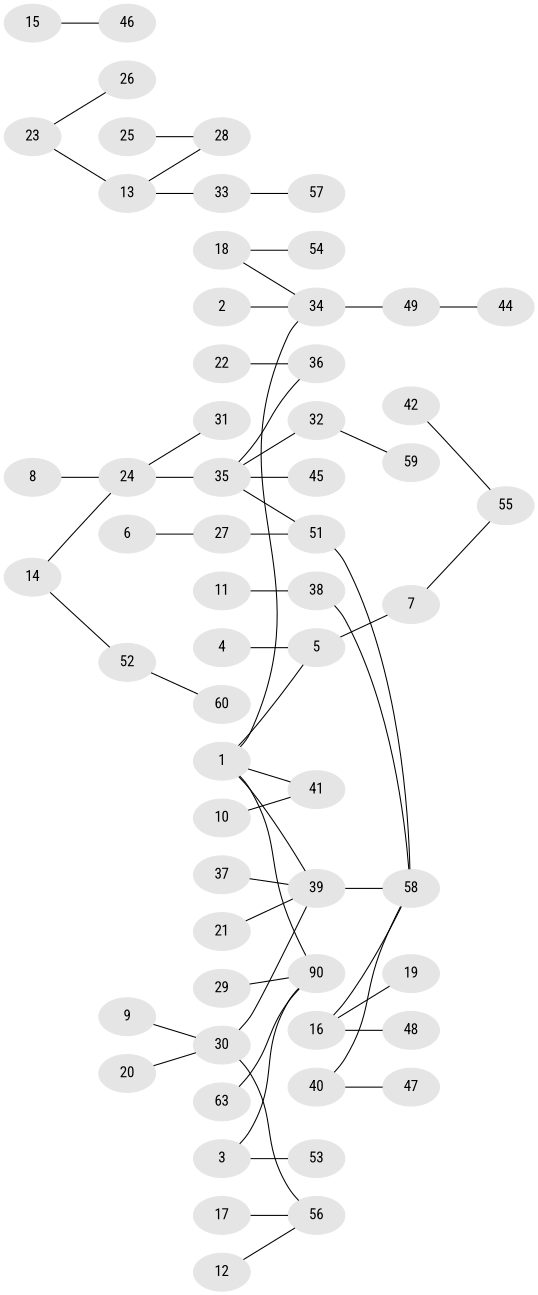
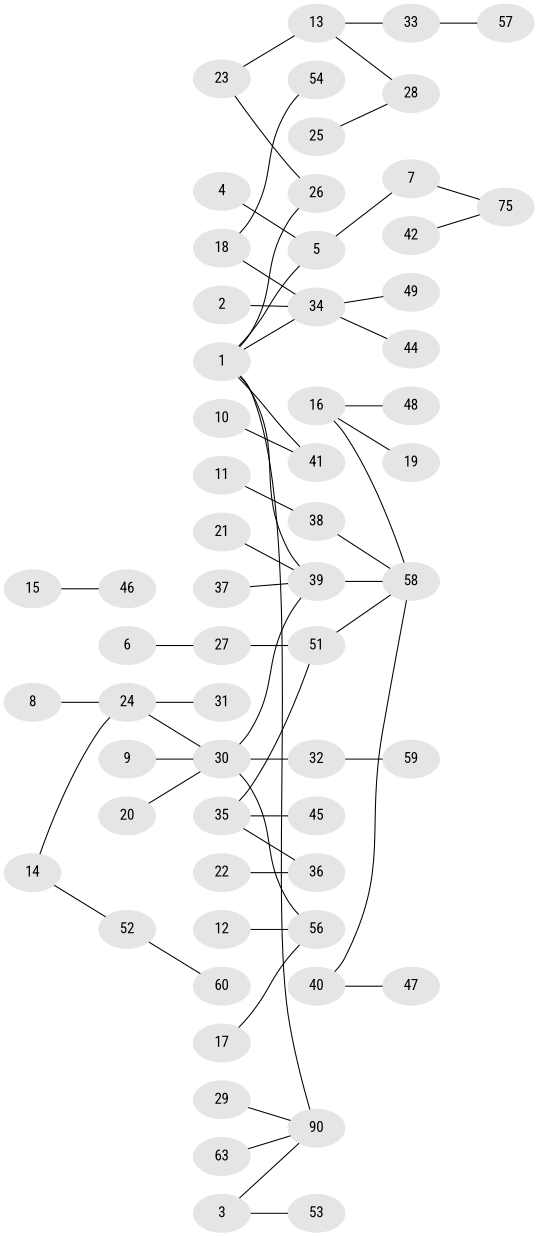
none -> (268, 285)
(459, 307) -> (364, 328)
(269, 449) -> (275, 759)
(175, 477) -> (175, 731)
(506, 506) -> (506, 207)
